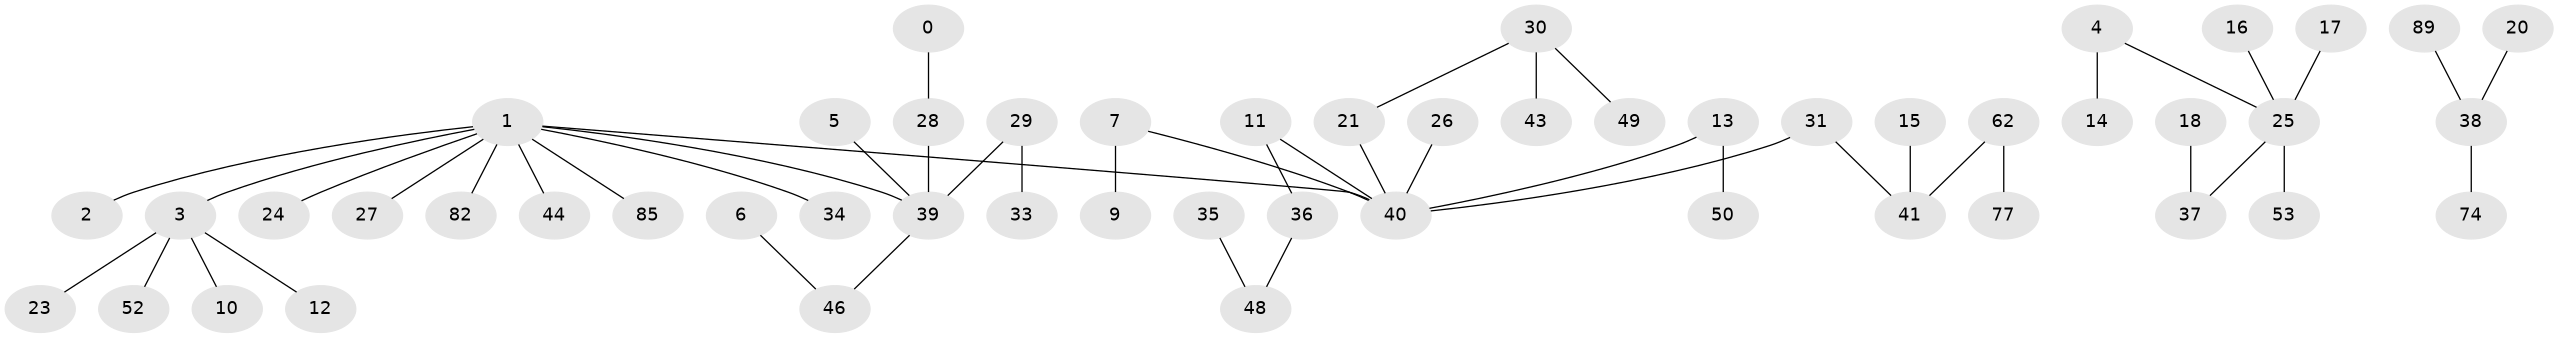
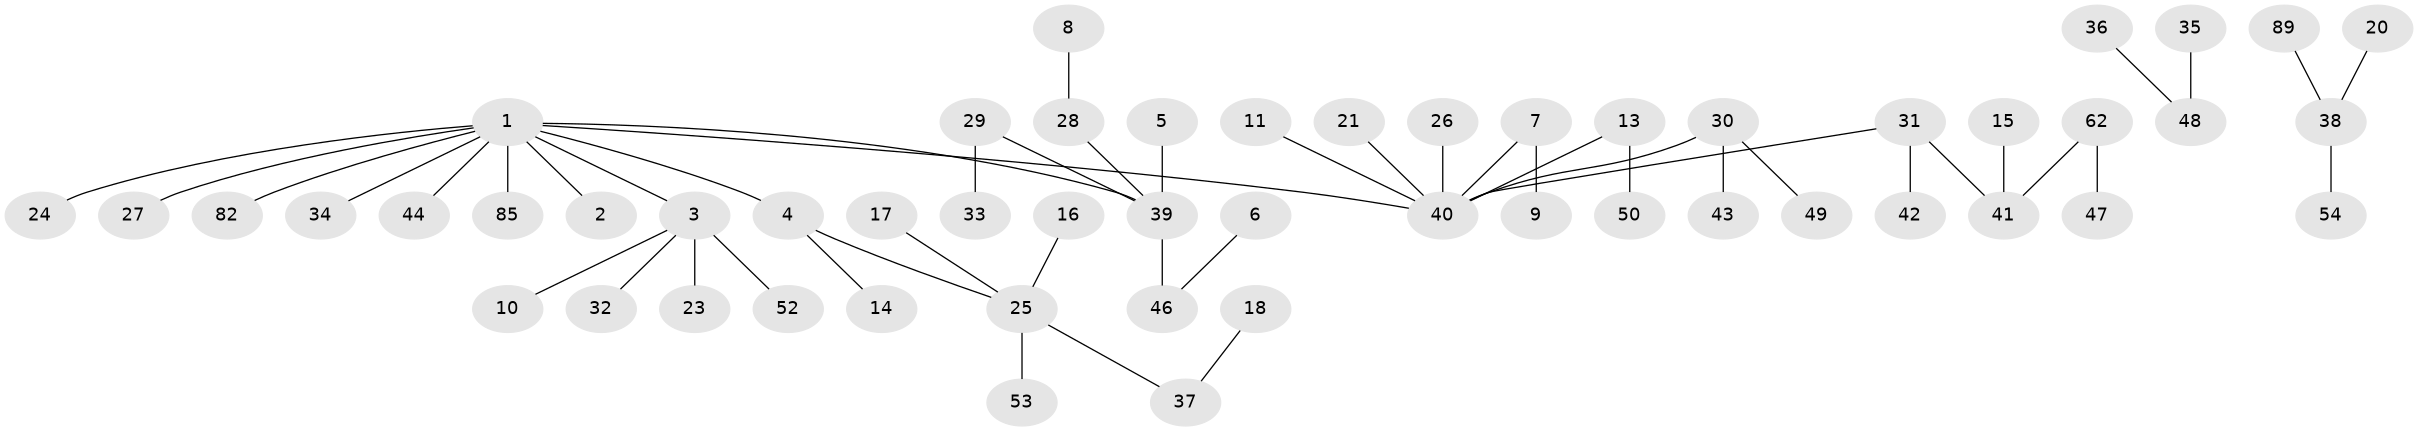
(929, 29) -> (1069, 29)
(1443, 75) -> (1612, 163)
(1274, 158) -> none
none -> (652, 162)
none -> (1910, 216)
(2004, 216) -> (2097, 216)
(2471, 216) -> (2331, 216)
(321, 309) -> (601, 309)
